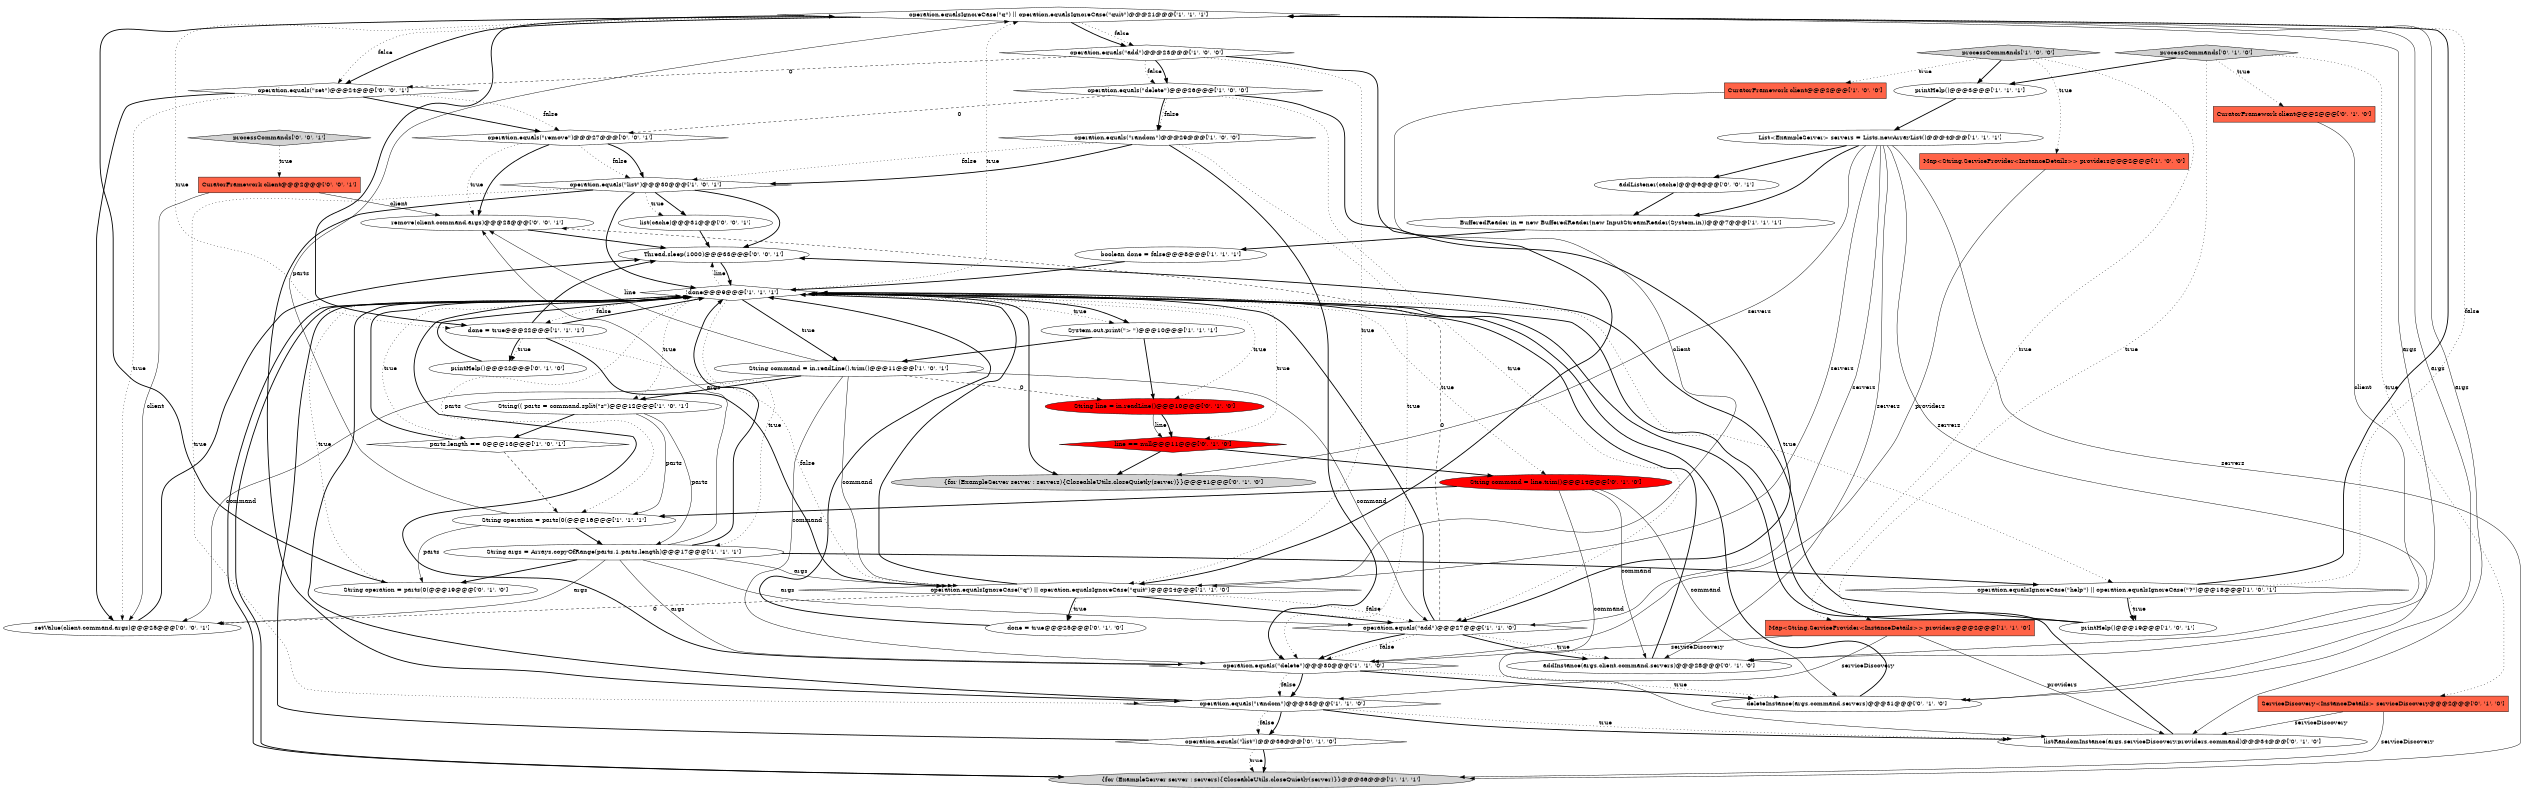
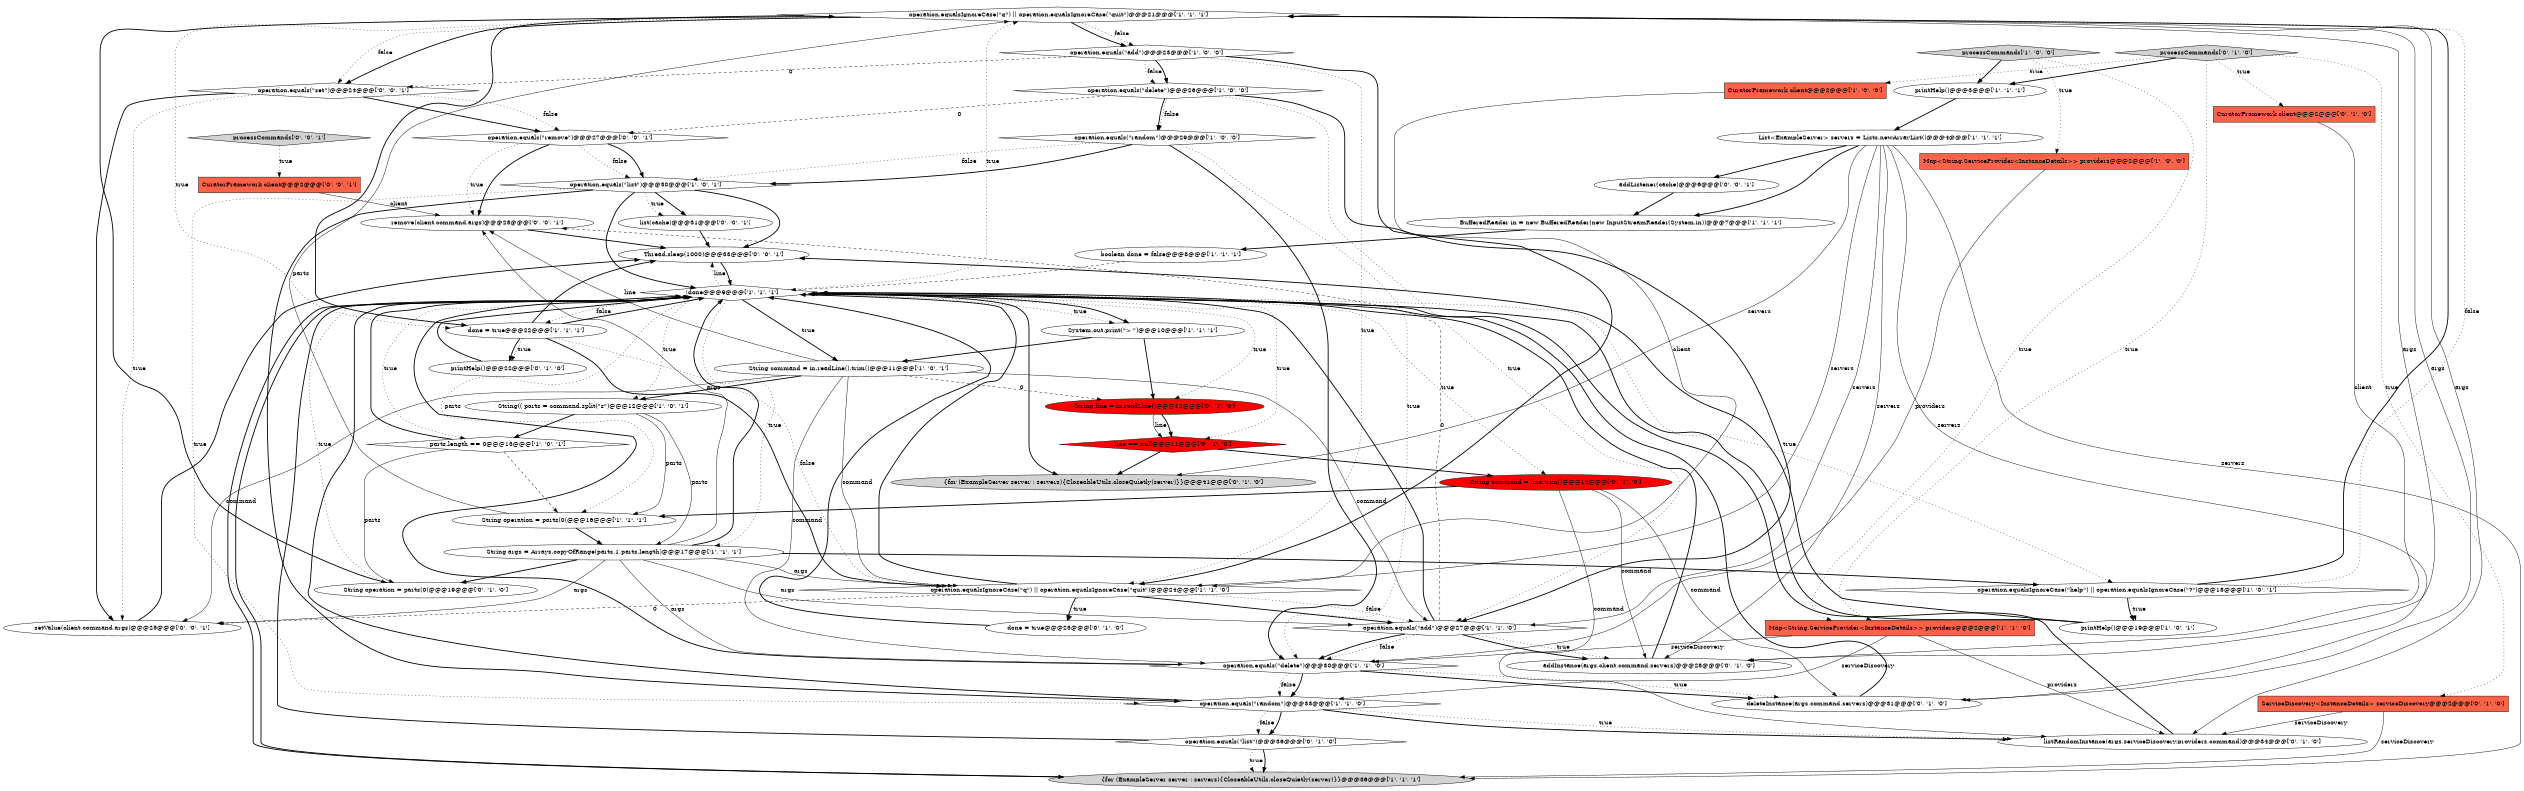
(1916, 70) -> (2027, 70)
(960, 280) -> (960, 280)
(154, 379) -> none
(434, 537) -> (364, 490)
